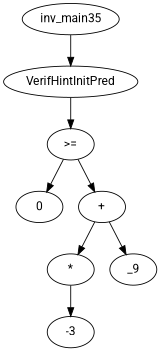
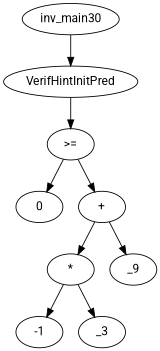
(71, 19) -> (71, 19)
(71, 332) -> (39, 332)
none -> (102, 332)
